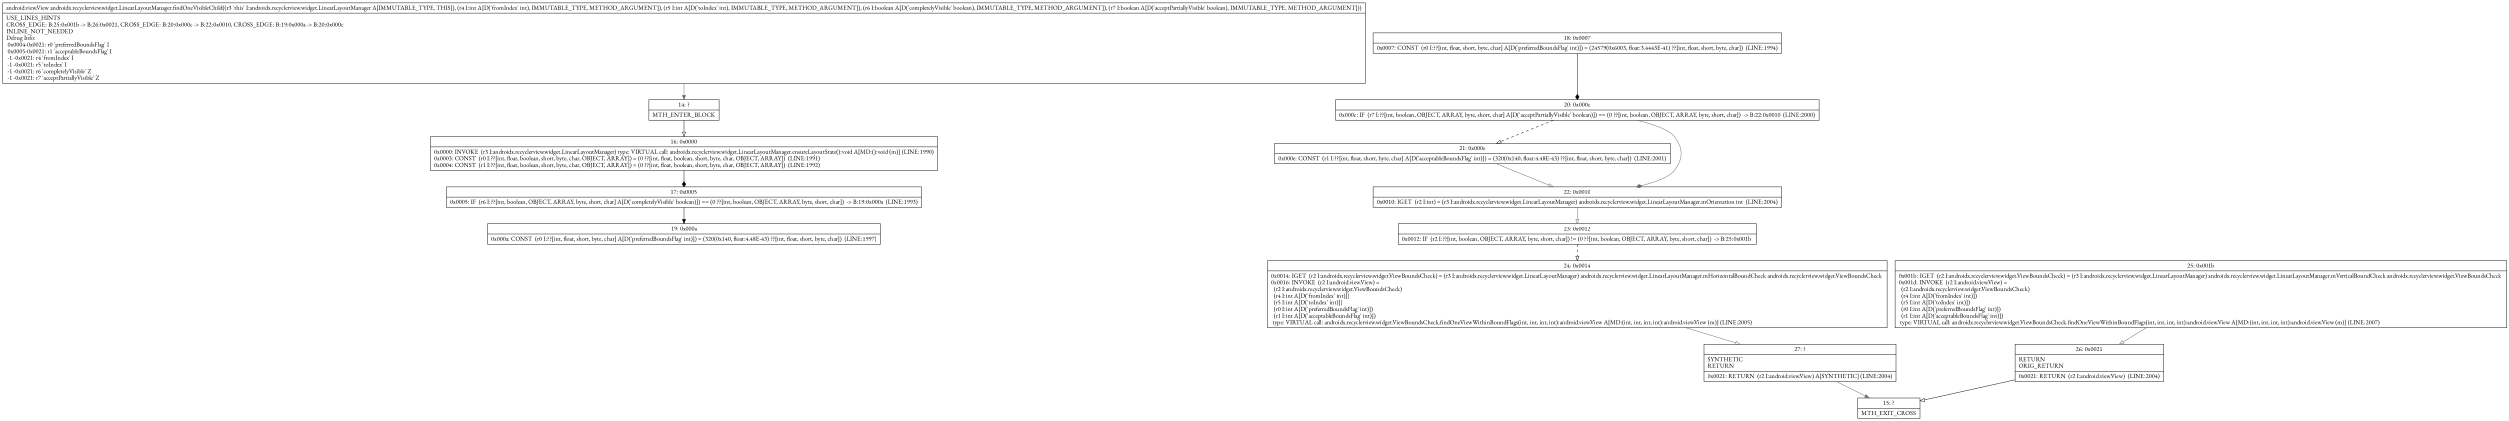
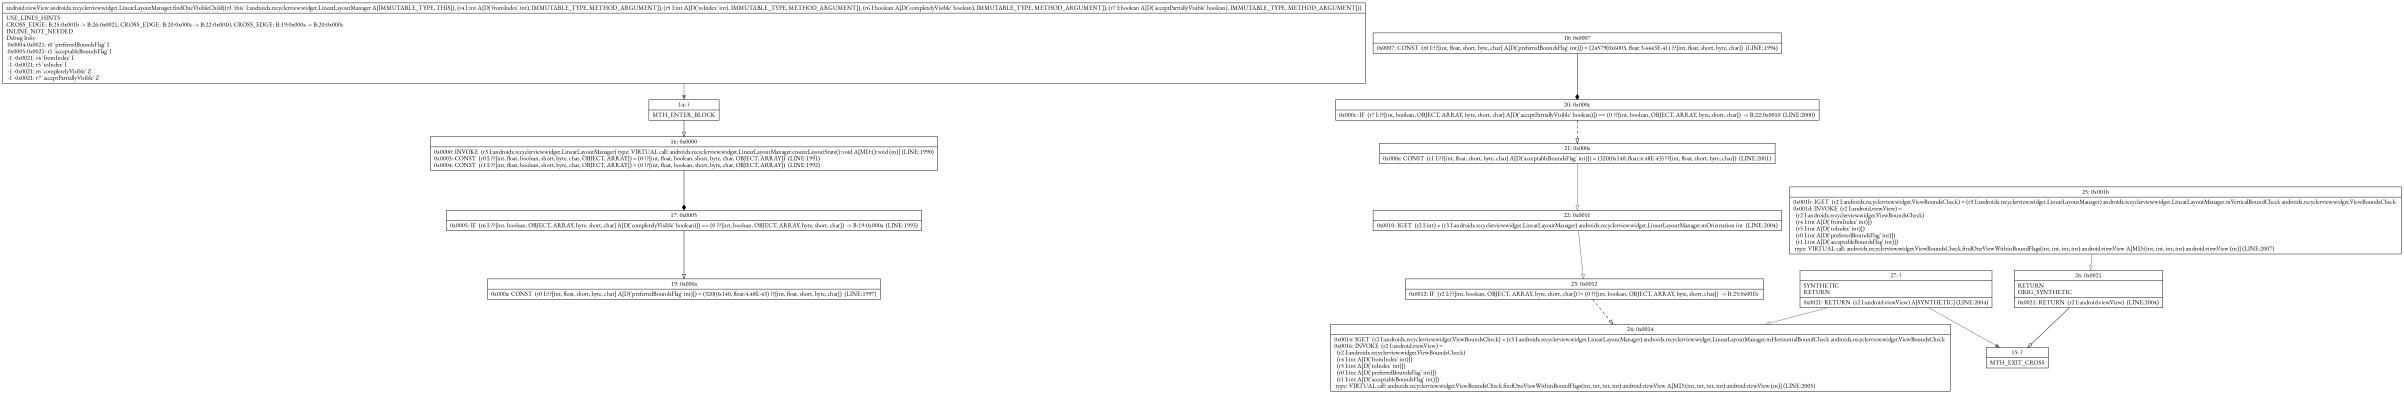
(1681, 151) -> none
(684, 213) -> (684, 253)
(1711, 335) -> (1798, 315)
(2041, 366) -> (2045, 292)
